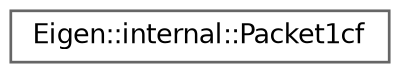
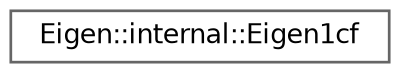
(200, 36) -> (200, 36)
